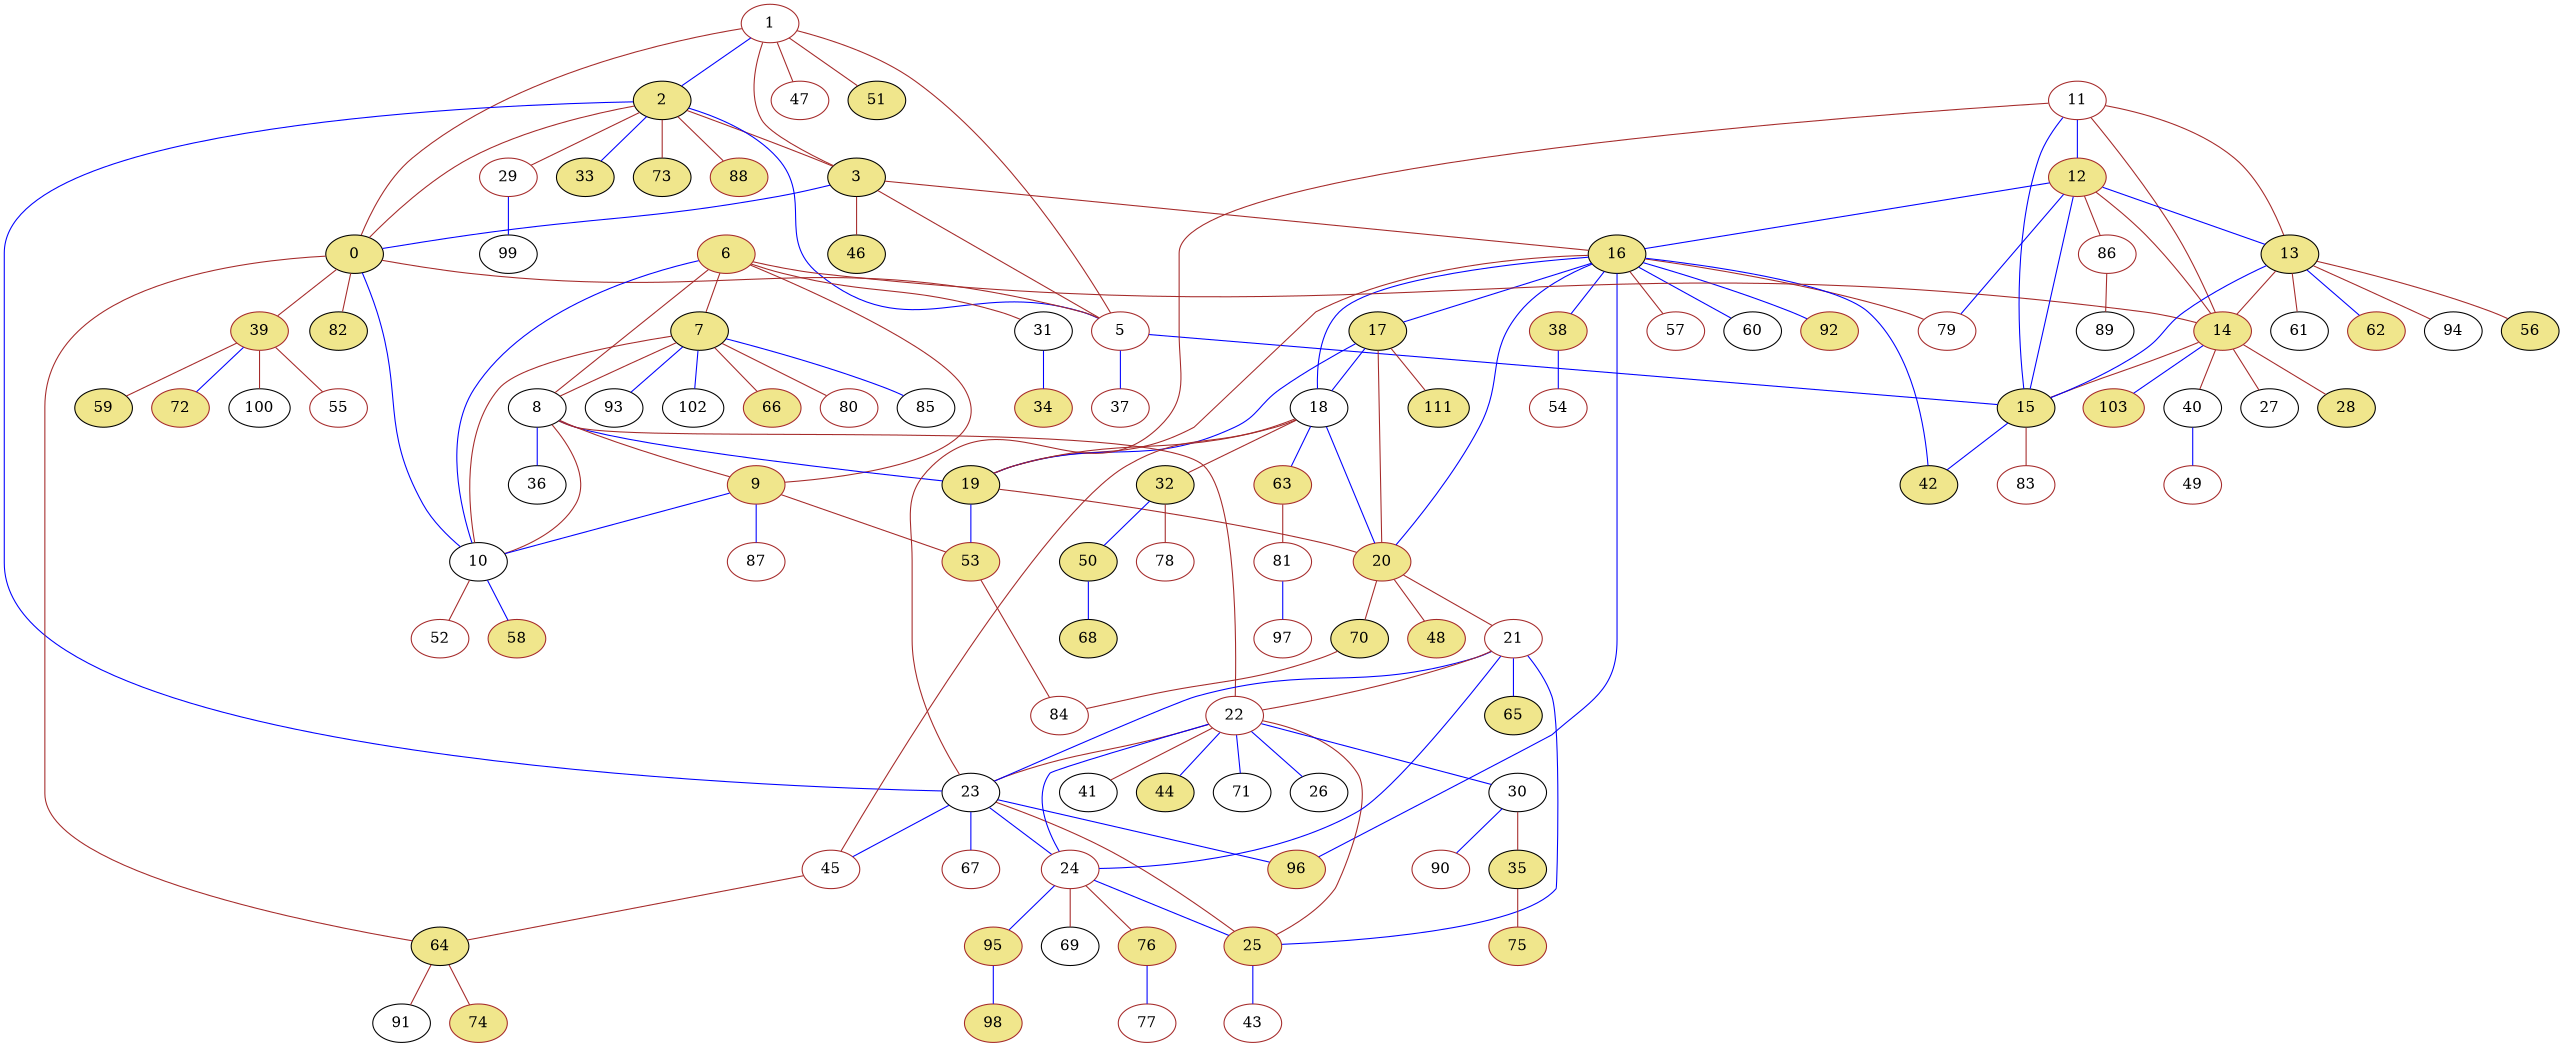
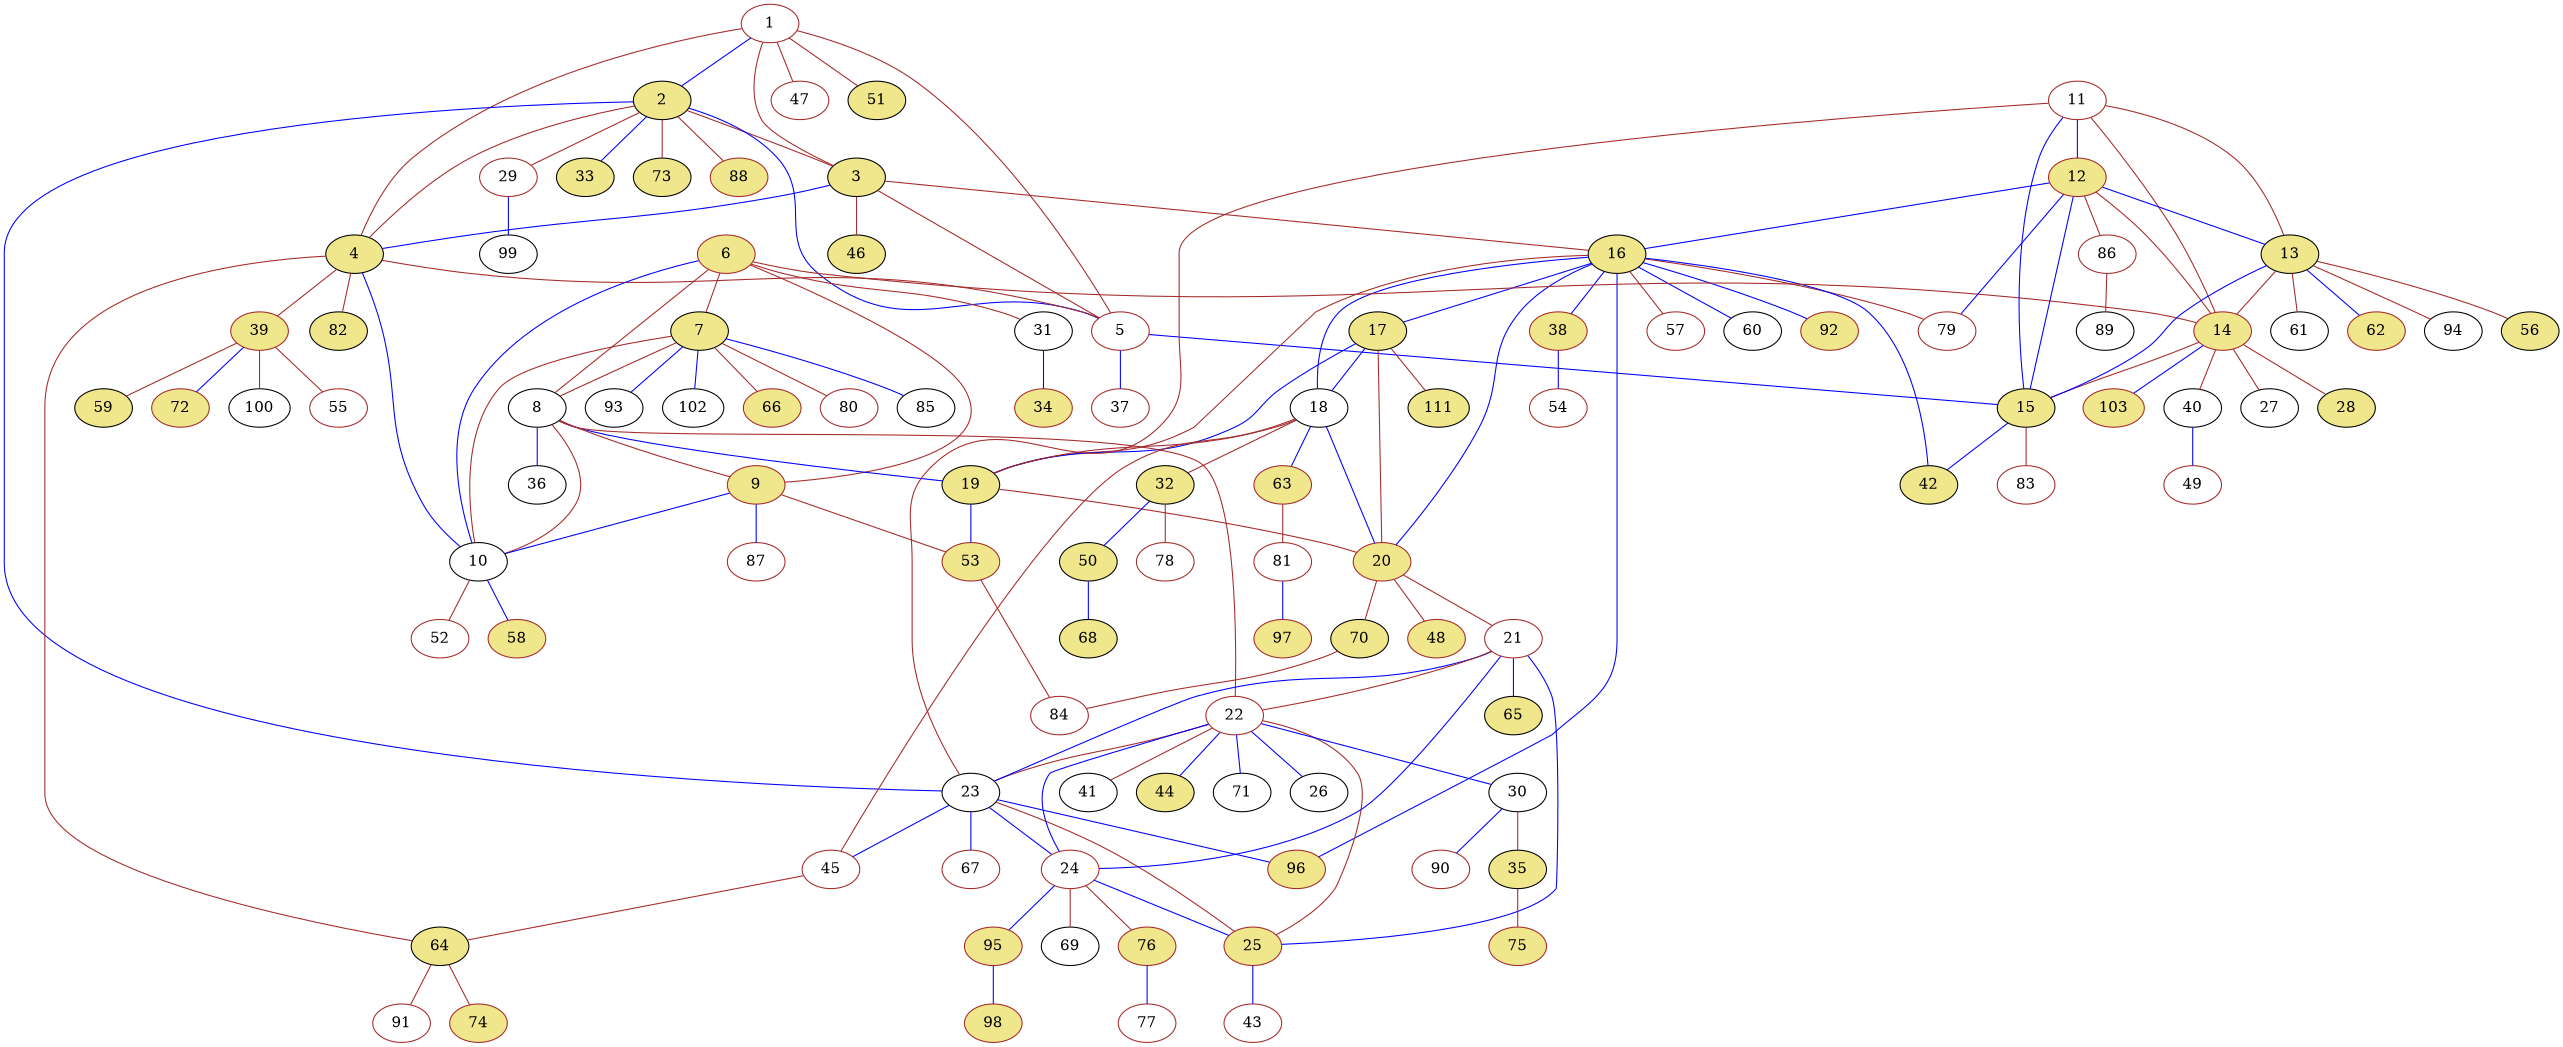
(355, 254) -> (355, 254)
(1283, 639) -> (1283, 639)
(402, 1023) -> (402, 1023)
